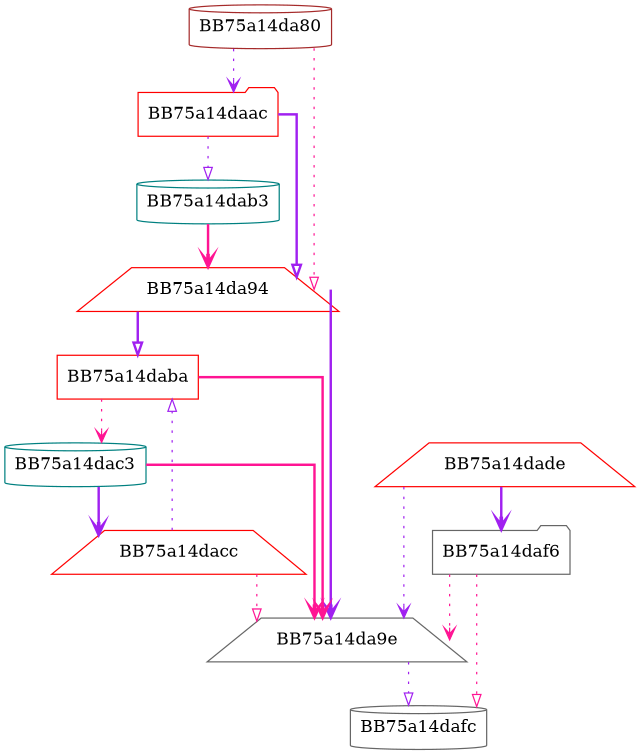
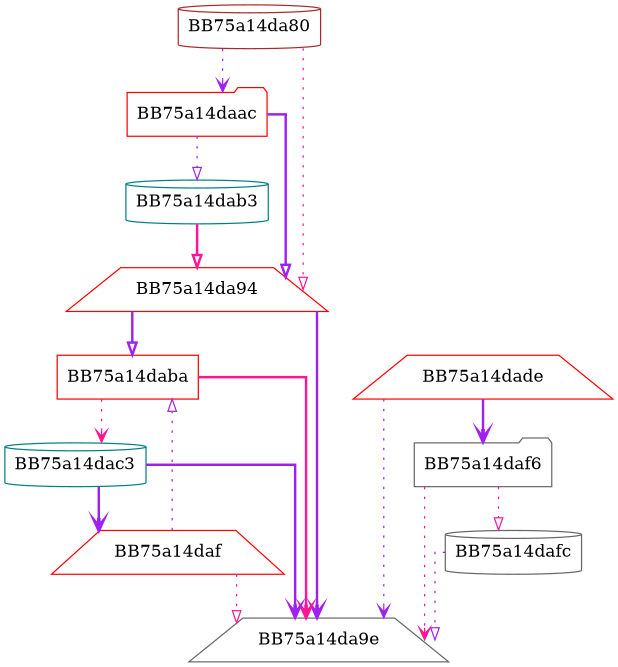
(208, 240) -> (197, 240)
(301, 465) -> (291, 465)
(179, 552) -> (168, 552)
(409, 678) -> (435, 585)
